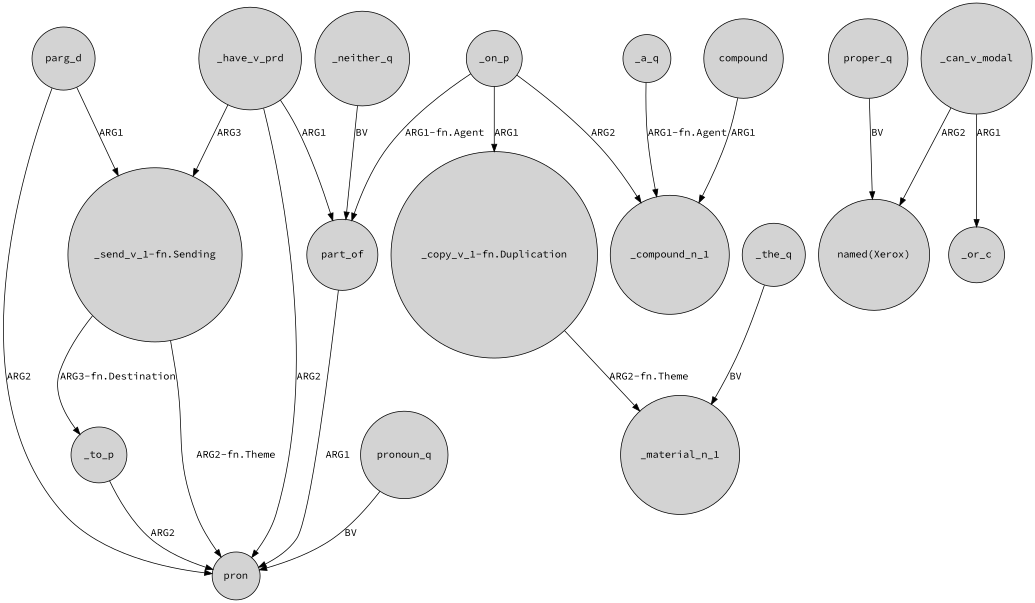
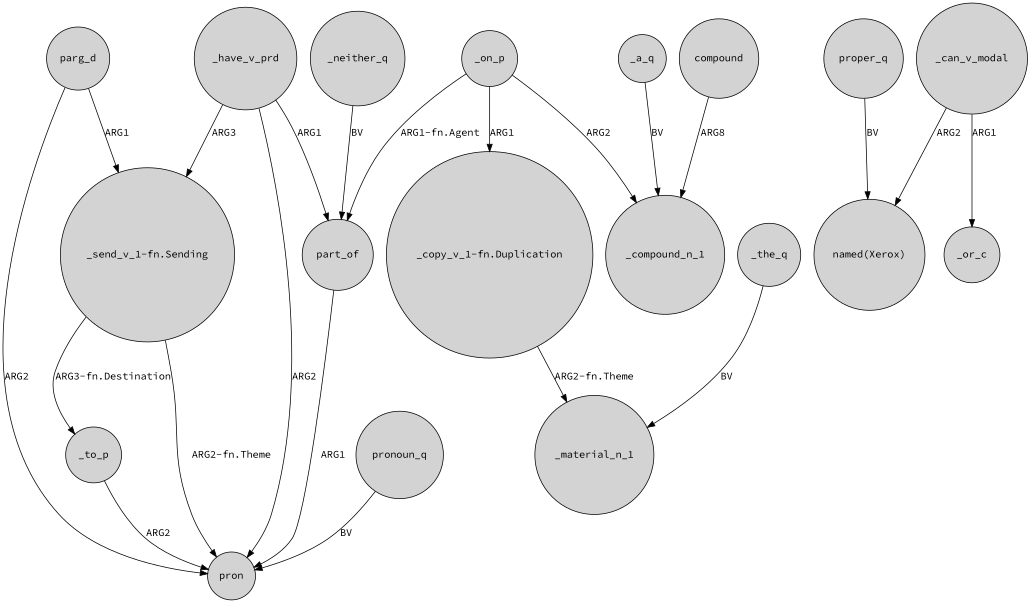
(687, 133) -> (657, 133)
(744, 133) -> (713, 133)
